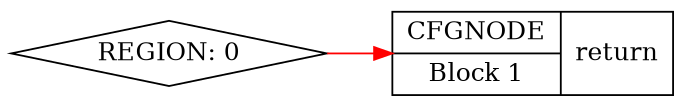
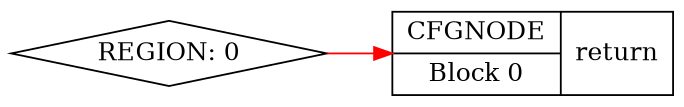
(477, 73) -> (477, 73)
